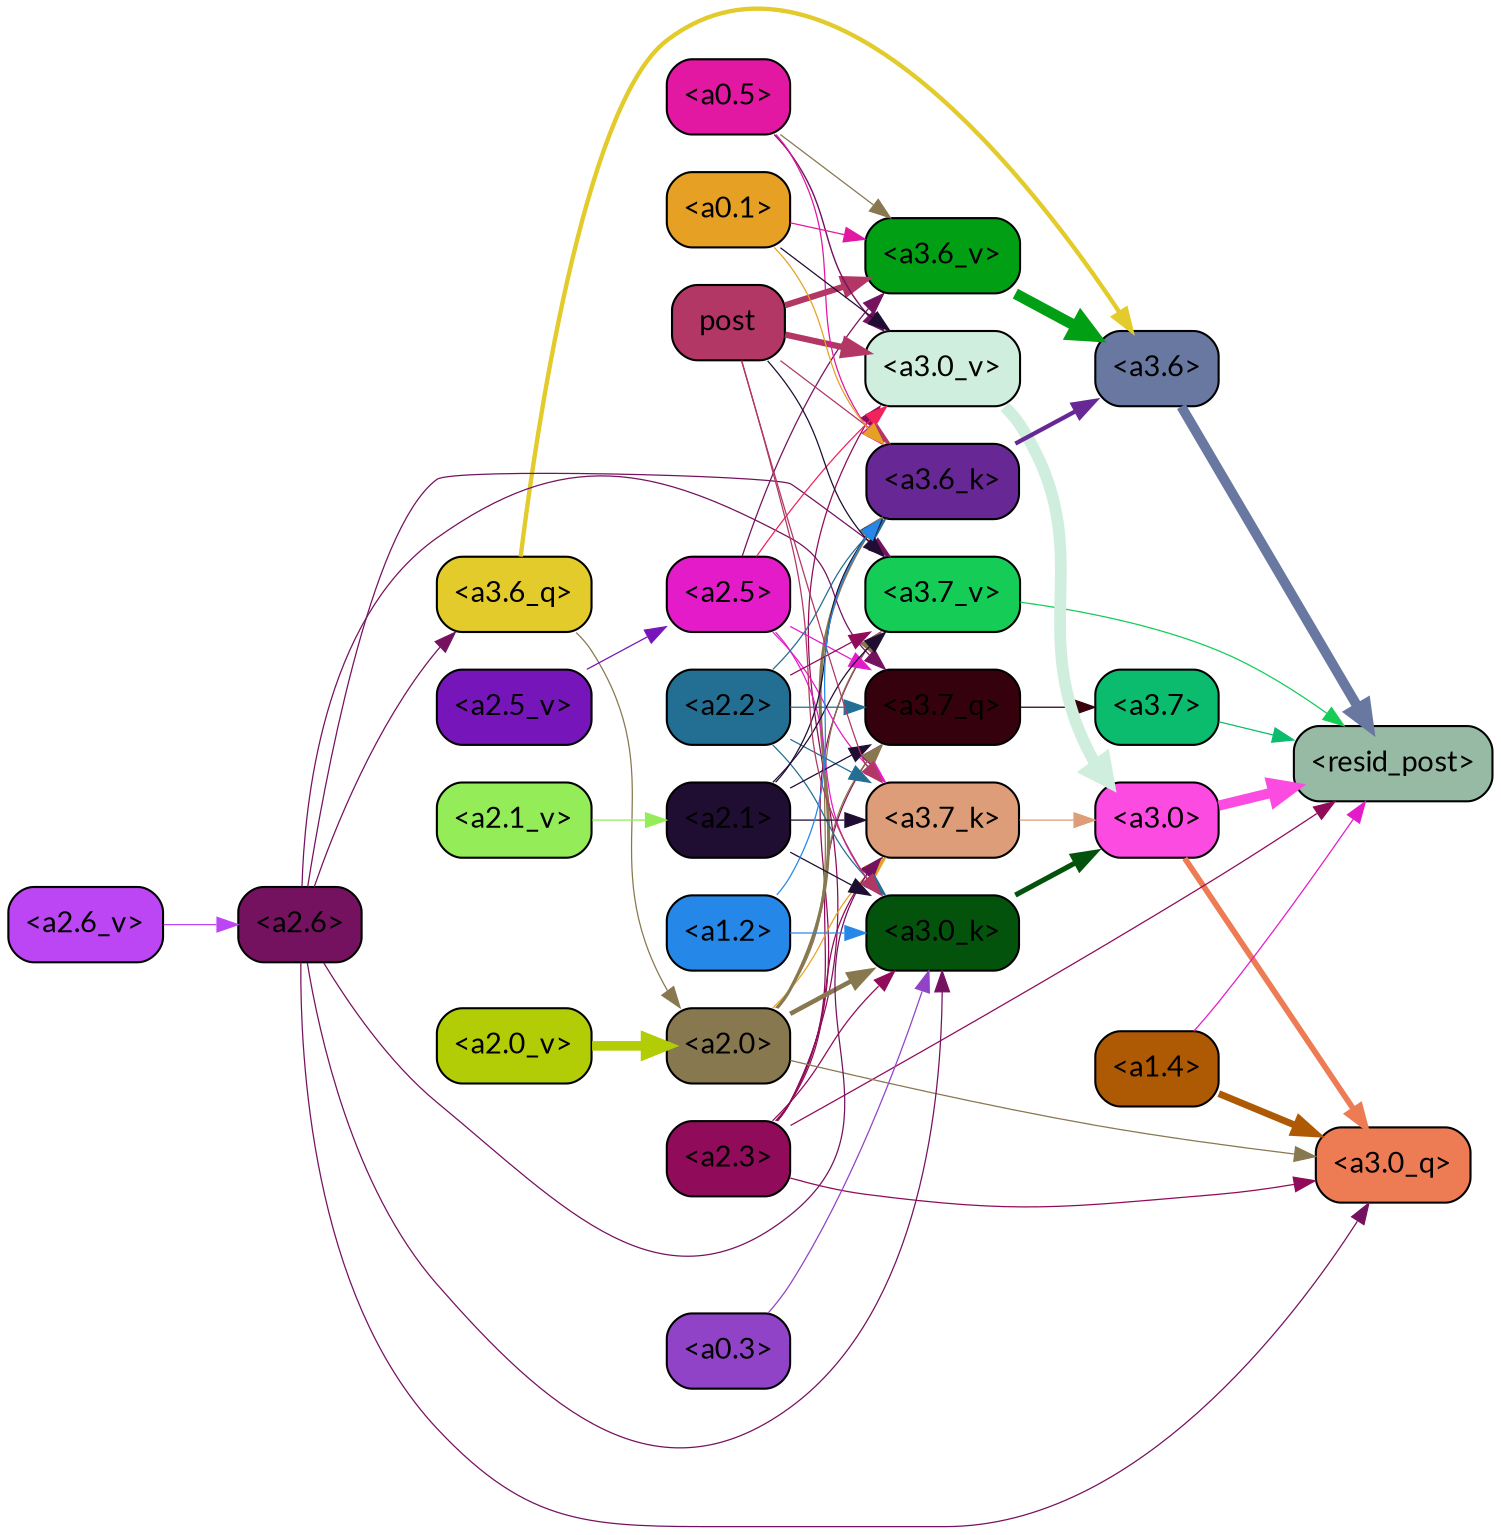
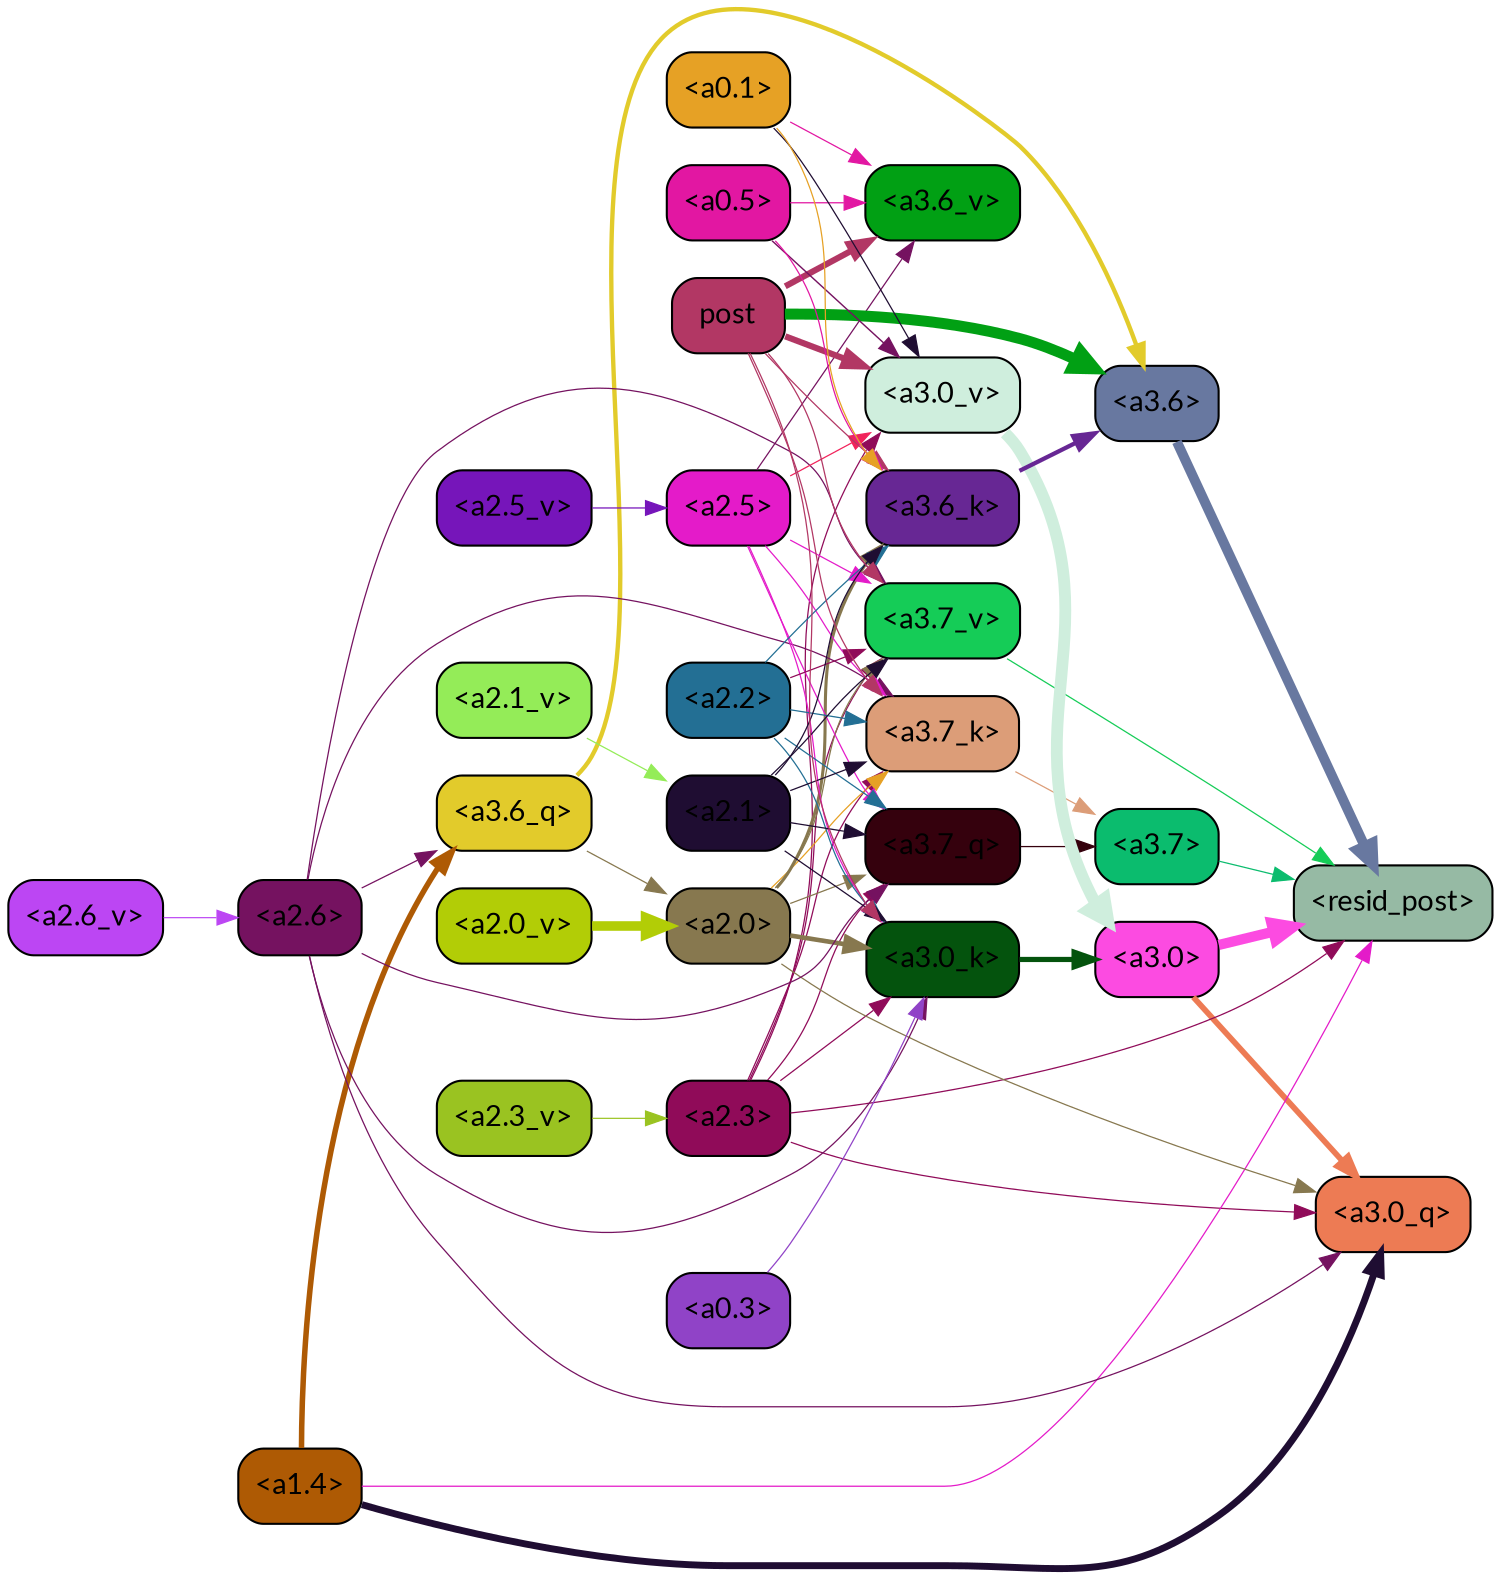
(827, 170) -> (817, 203)
(1046, 310) -> (933, 322)
(820, 450) -> (817, 442)
none -> (833, 563)
(1047, 820) -> (1046, 788)
(728, 933) -> none
(1257, 1110) -> (939, 1566)
none -> (514, 1118)
none -> (332, 1148)
